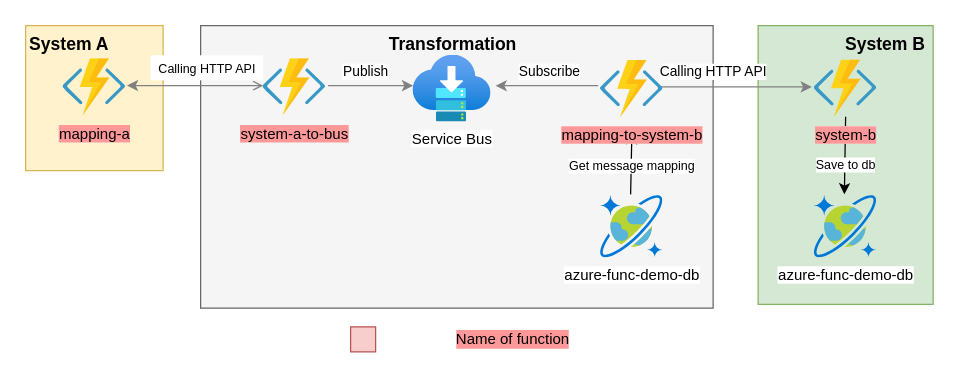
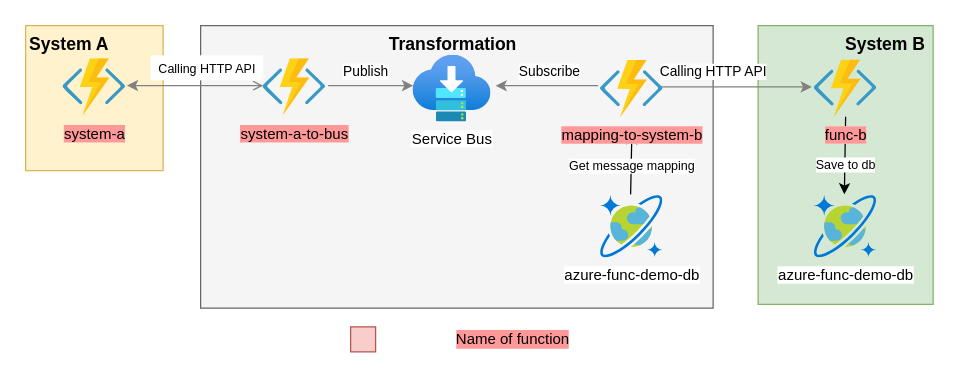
(95, 135) -> (95, 135)
(846, 136) -> (846, 136)
